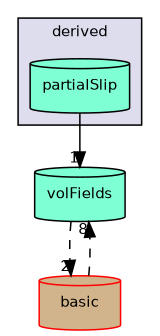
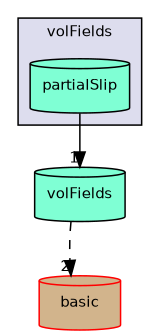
(80, 32) -> (80, 32)
(90, 256) -> none
